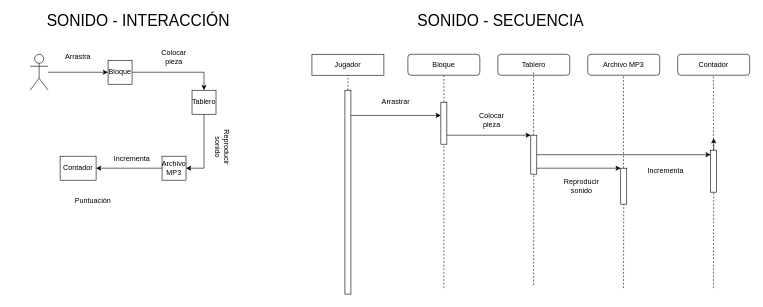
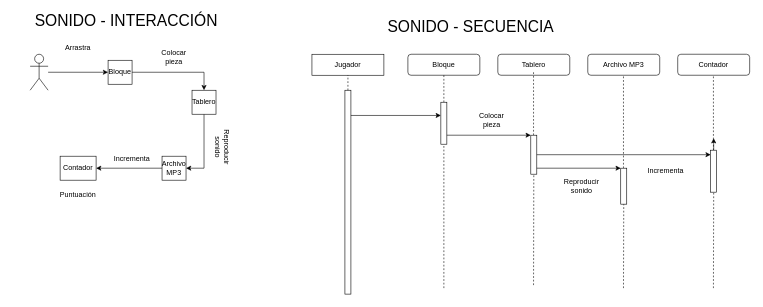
(138, 21) -> (126, 21)
(501, 21) -> (471, 27)
(78, 57) -> (78, 48)
(396, 102) -> none
(93, 201) -> (78, 195)
